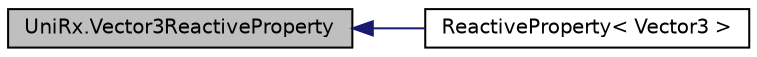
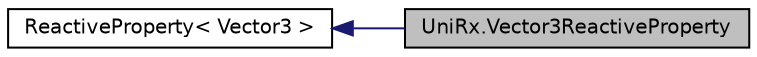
(399, 28) -> (379, 28)
